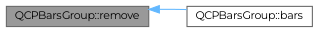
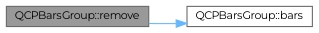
(173, 9) -> (162, 24)
